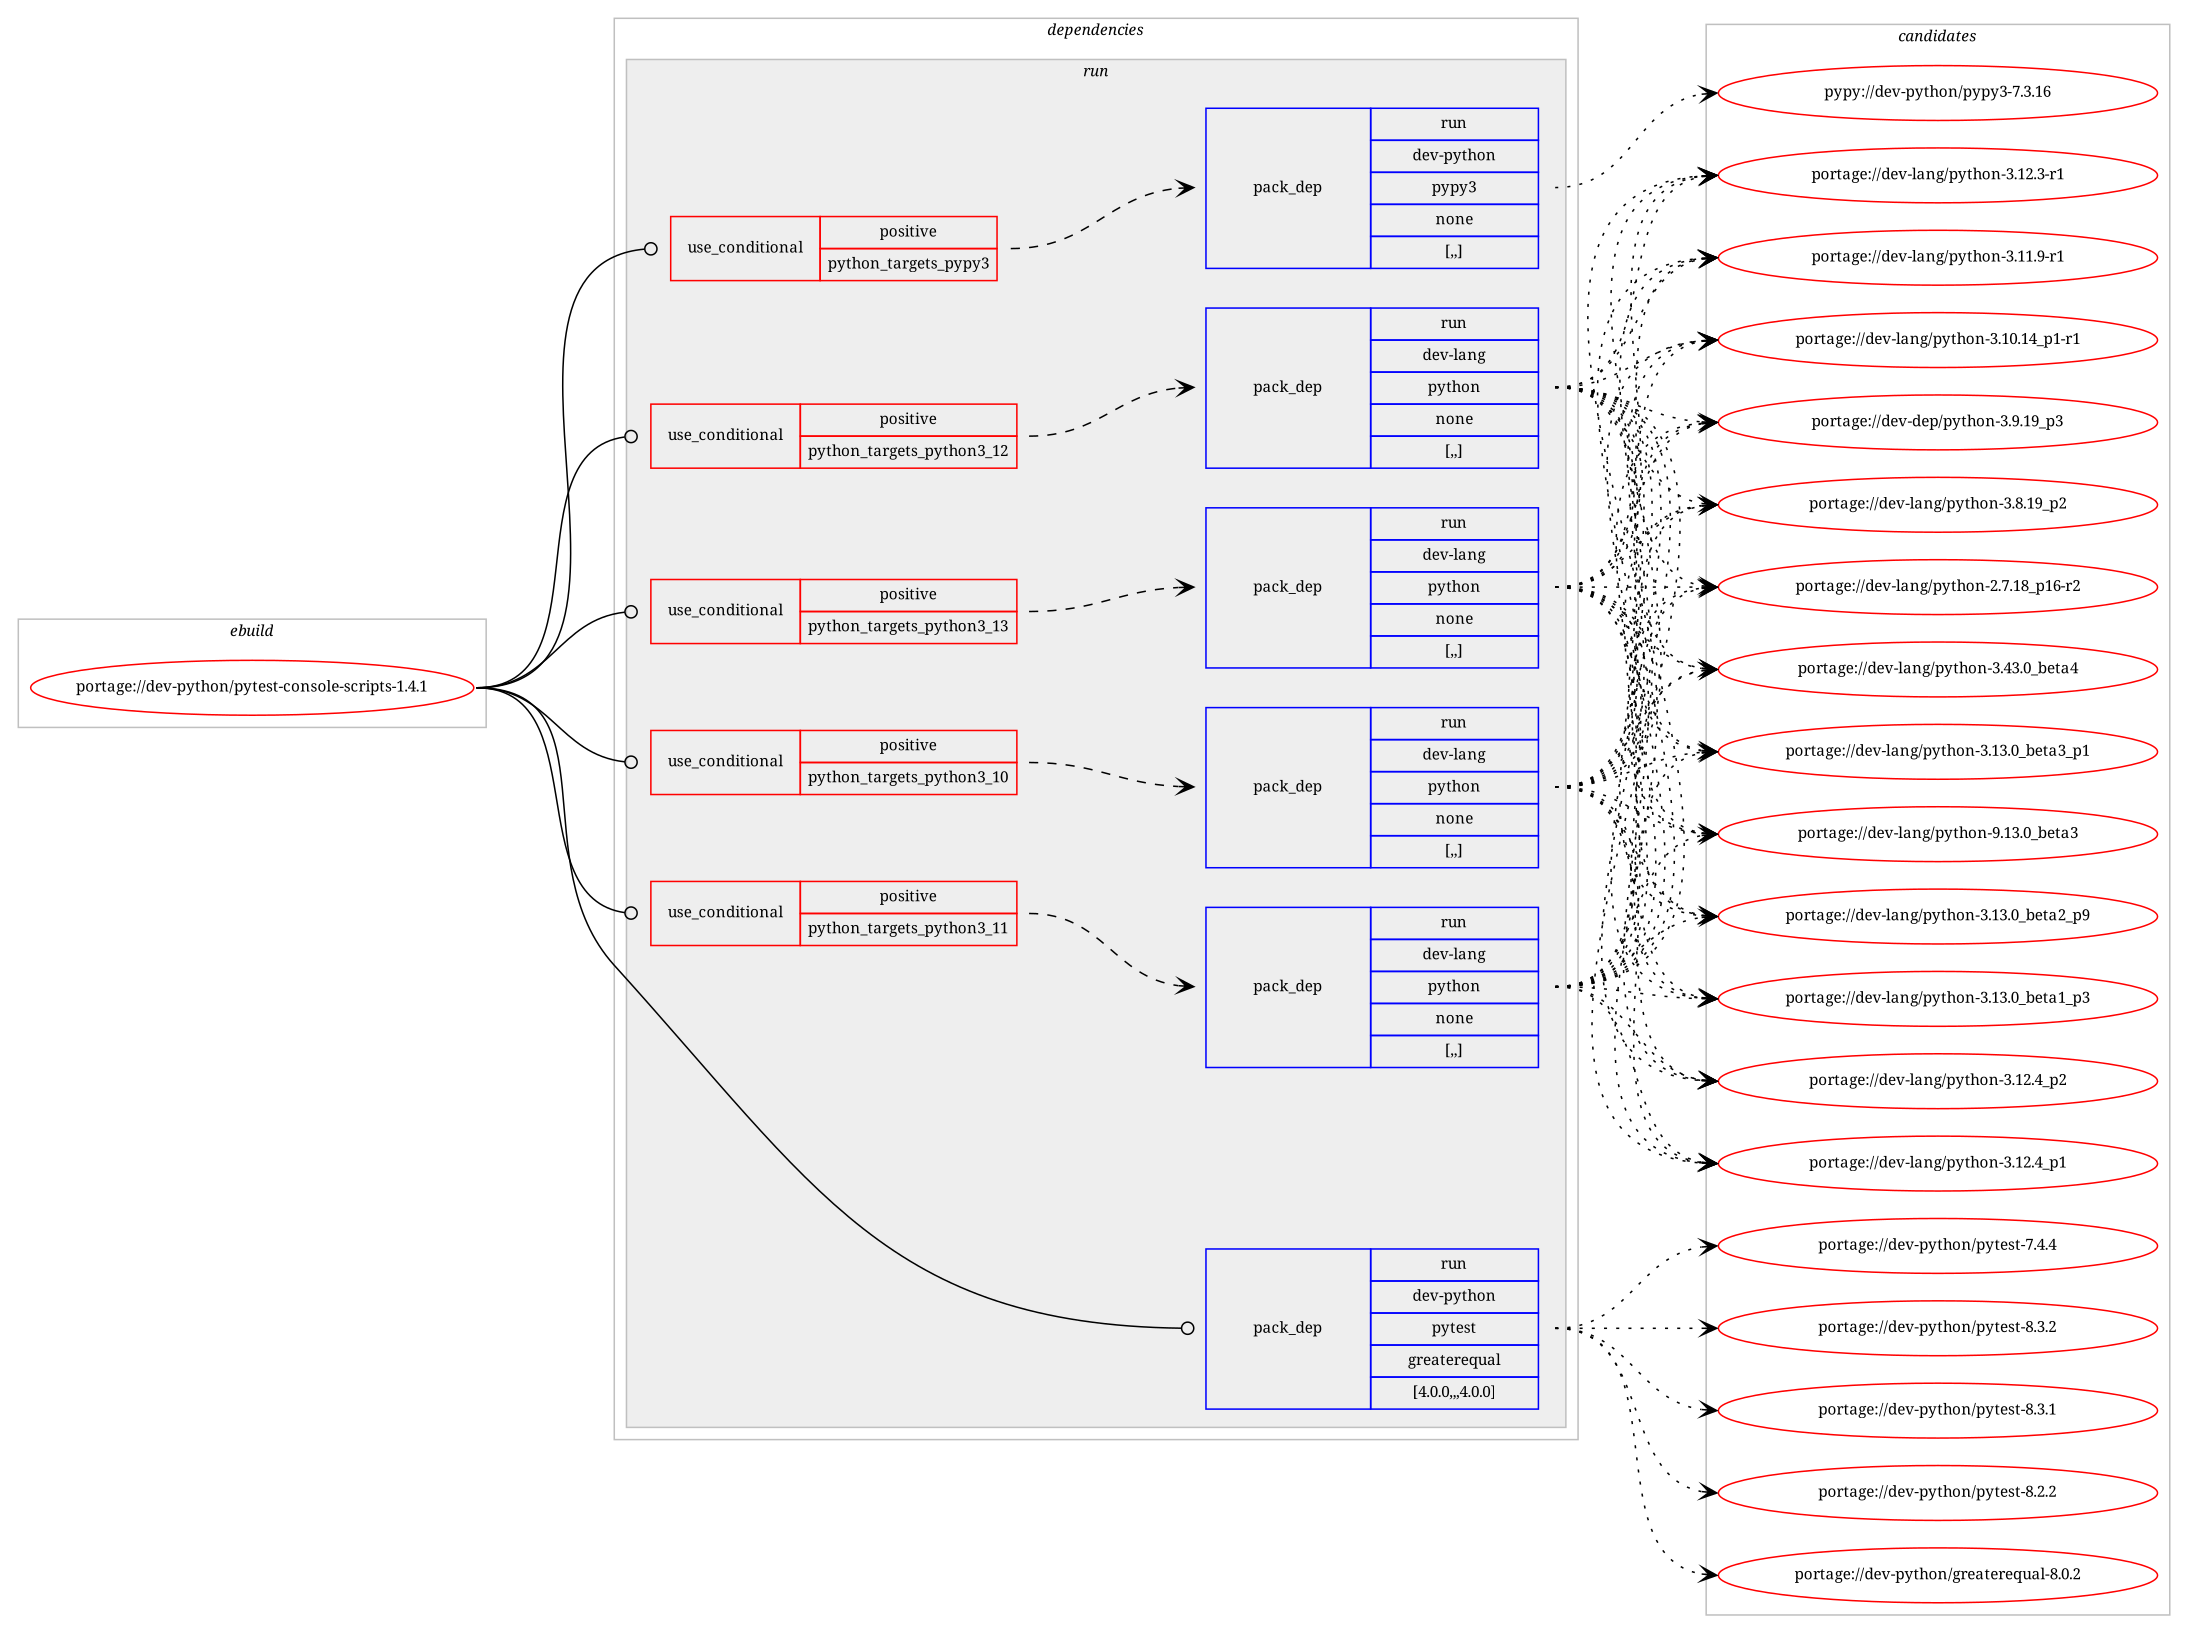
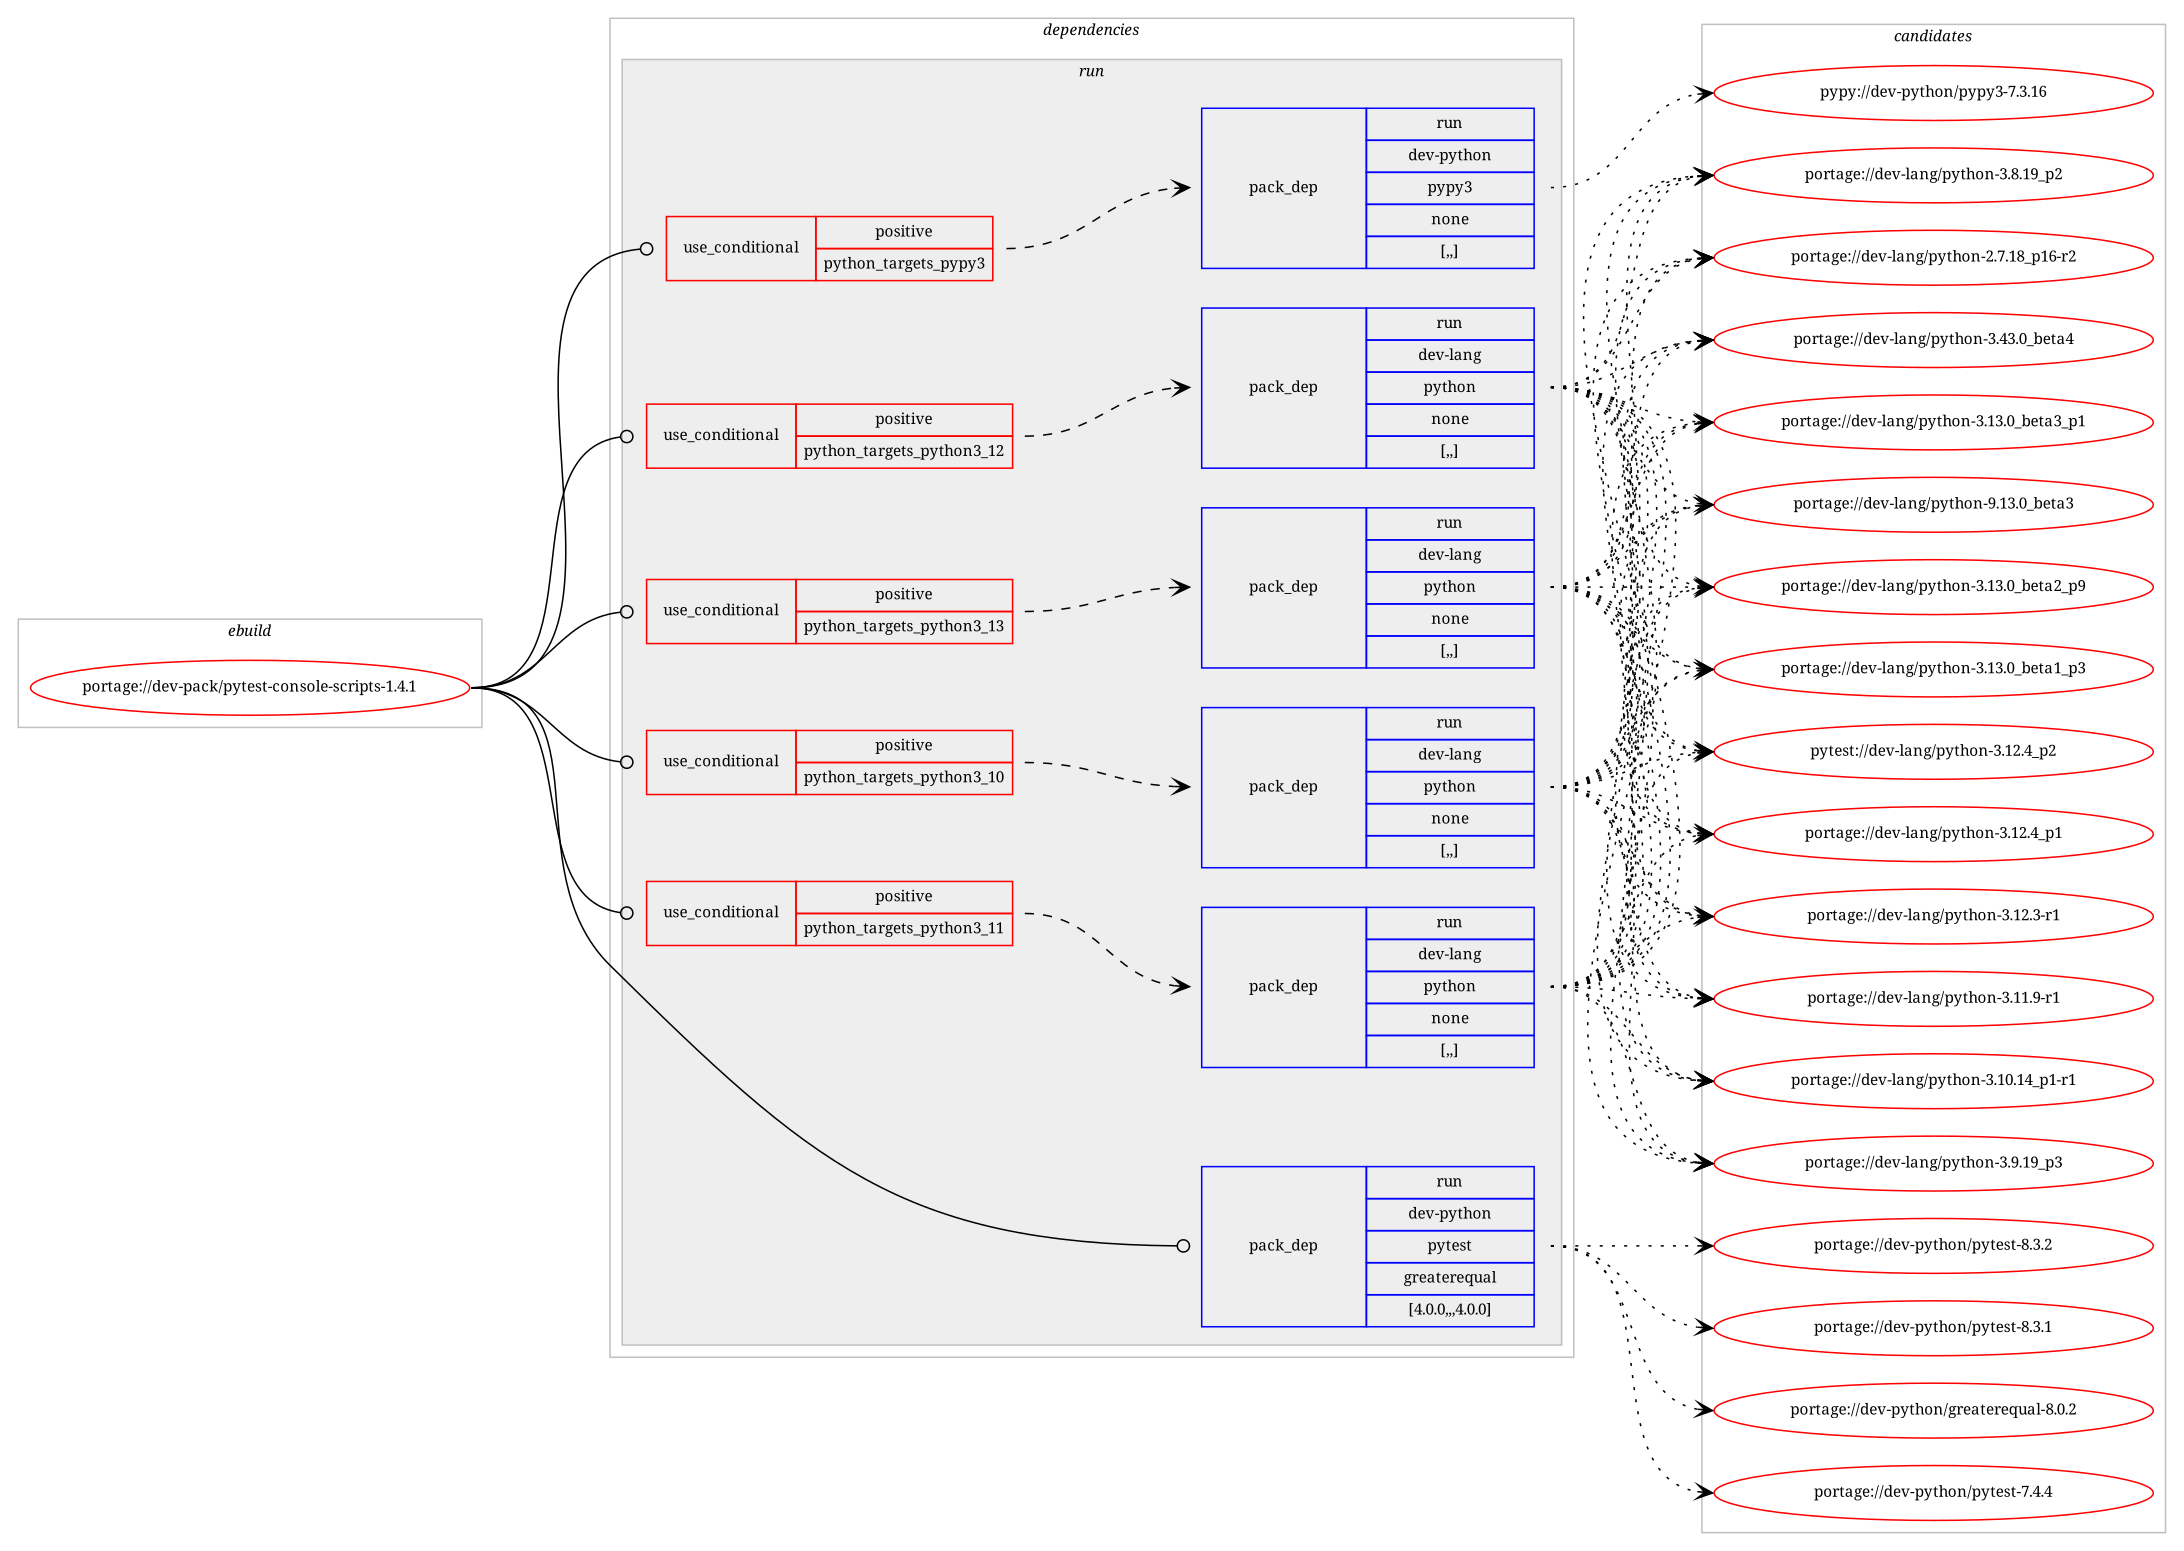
(1938, 422) -> (1934, 1164)
(252, 688) -> (250, 688)
(1938, 1081) -> (1934, 752)
(1938, 1493) -> none
